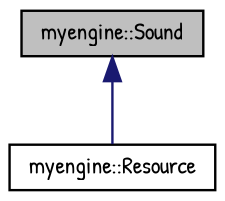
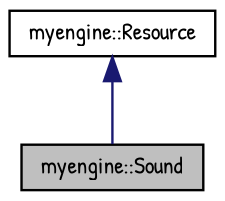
(112, 113) -> (112, 113)
